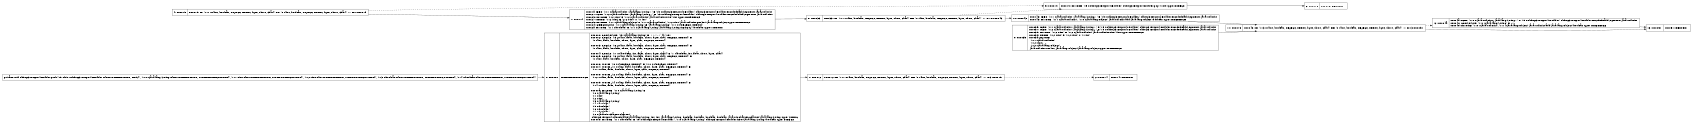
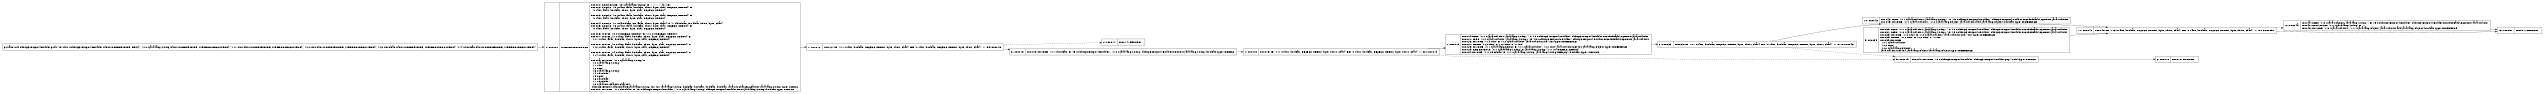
none -> (1123, 52)
(600, 106) -> (598, 76)
